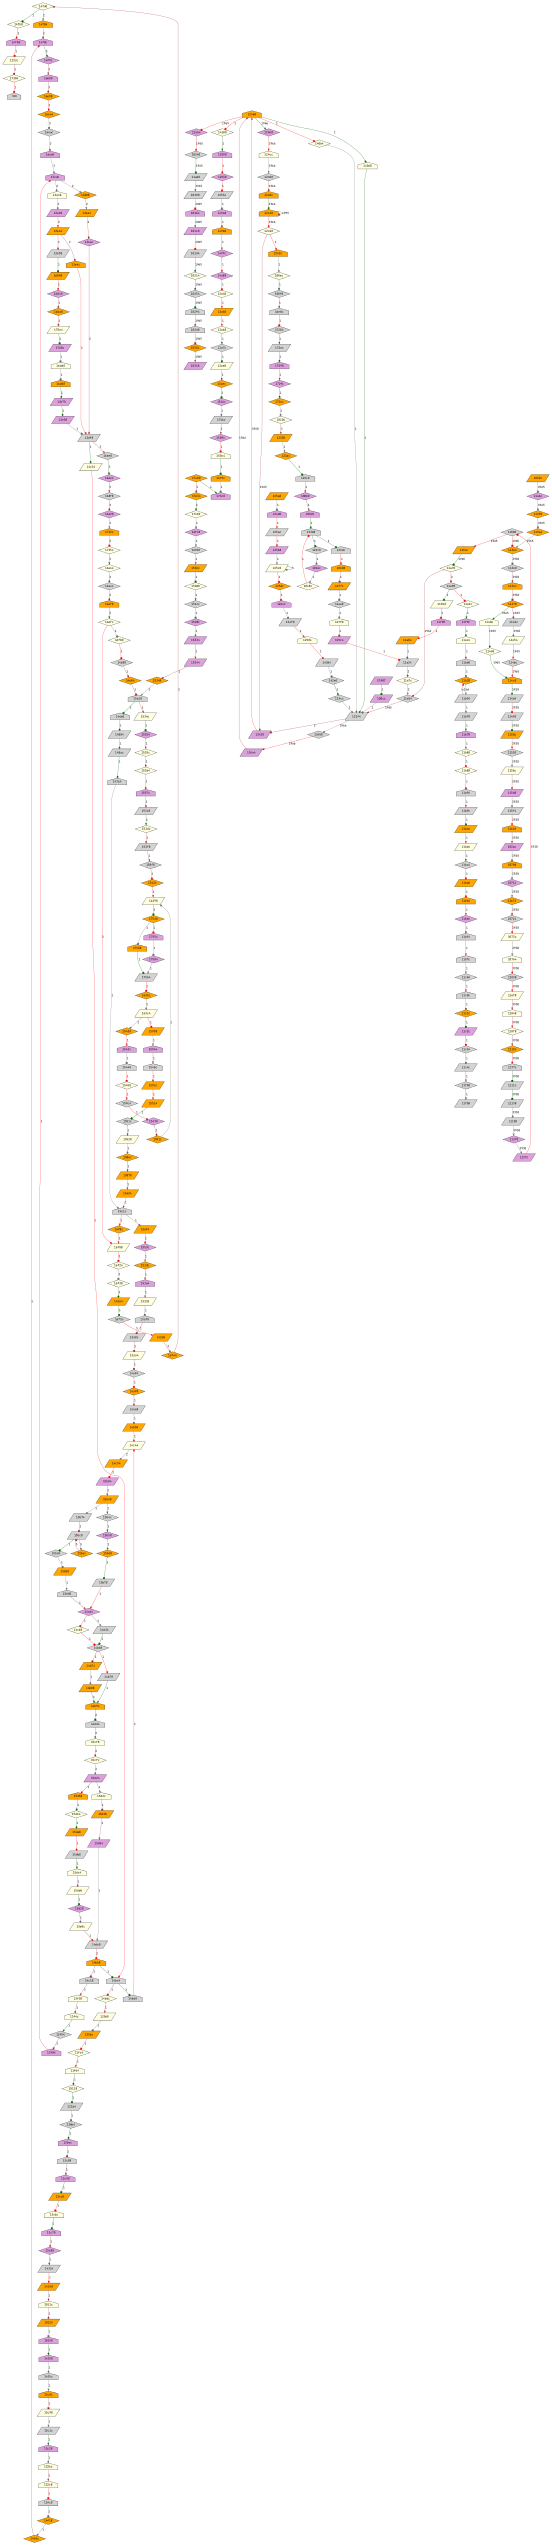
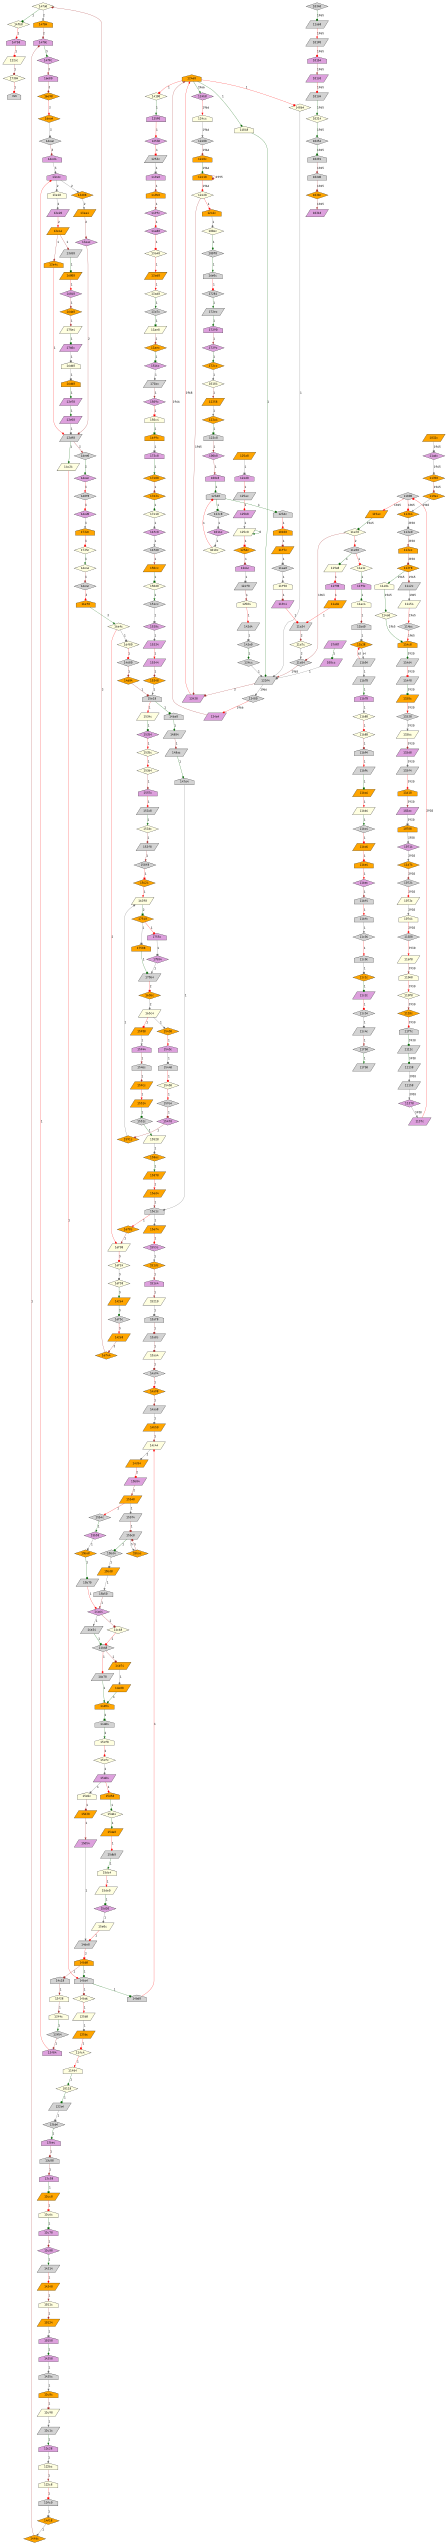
(196, 132) -> none
(207, 487) -> (154, 466)
